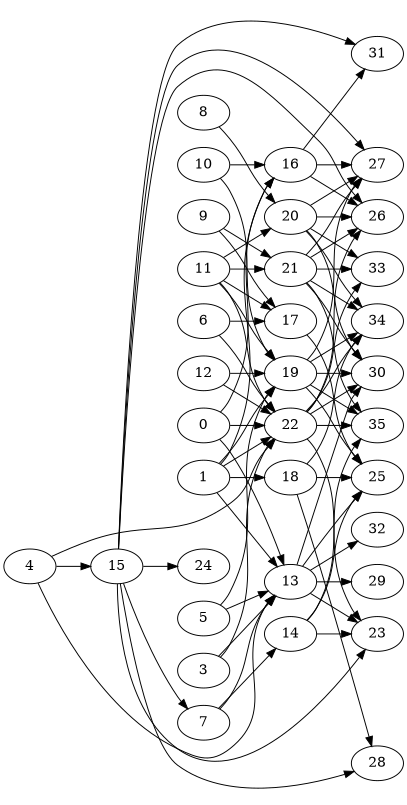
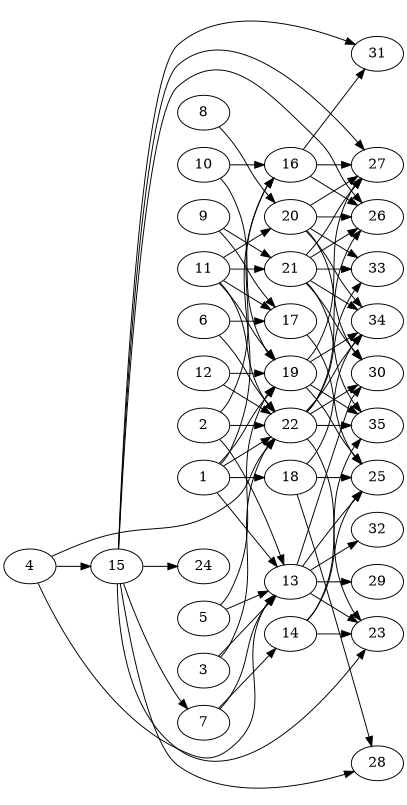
(329, 373) -> none
(204, 425) -> (204, 425)
